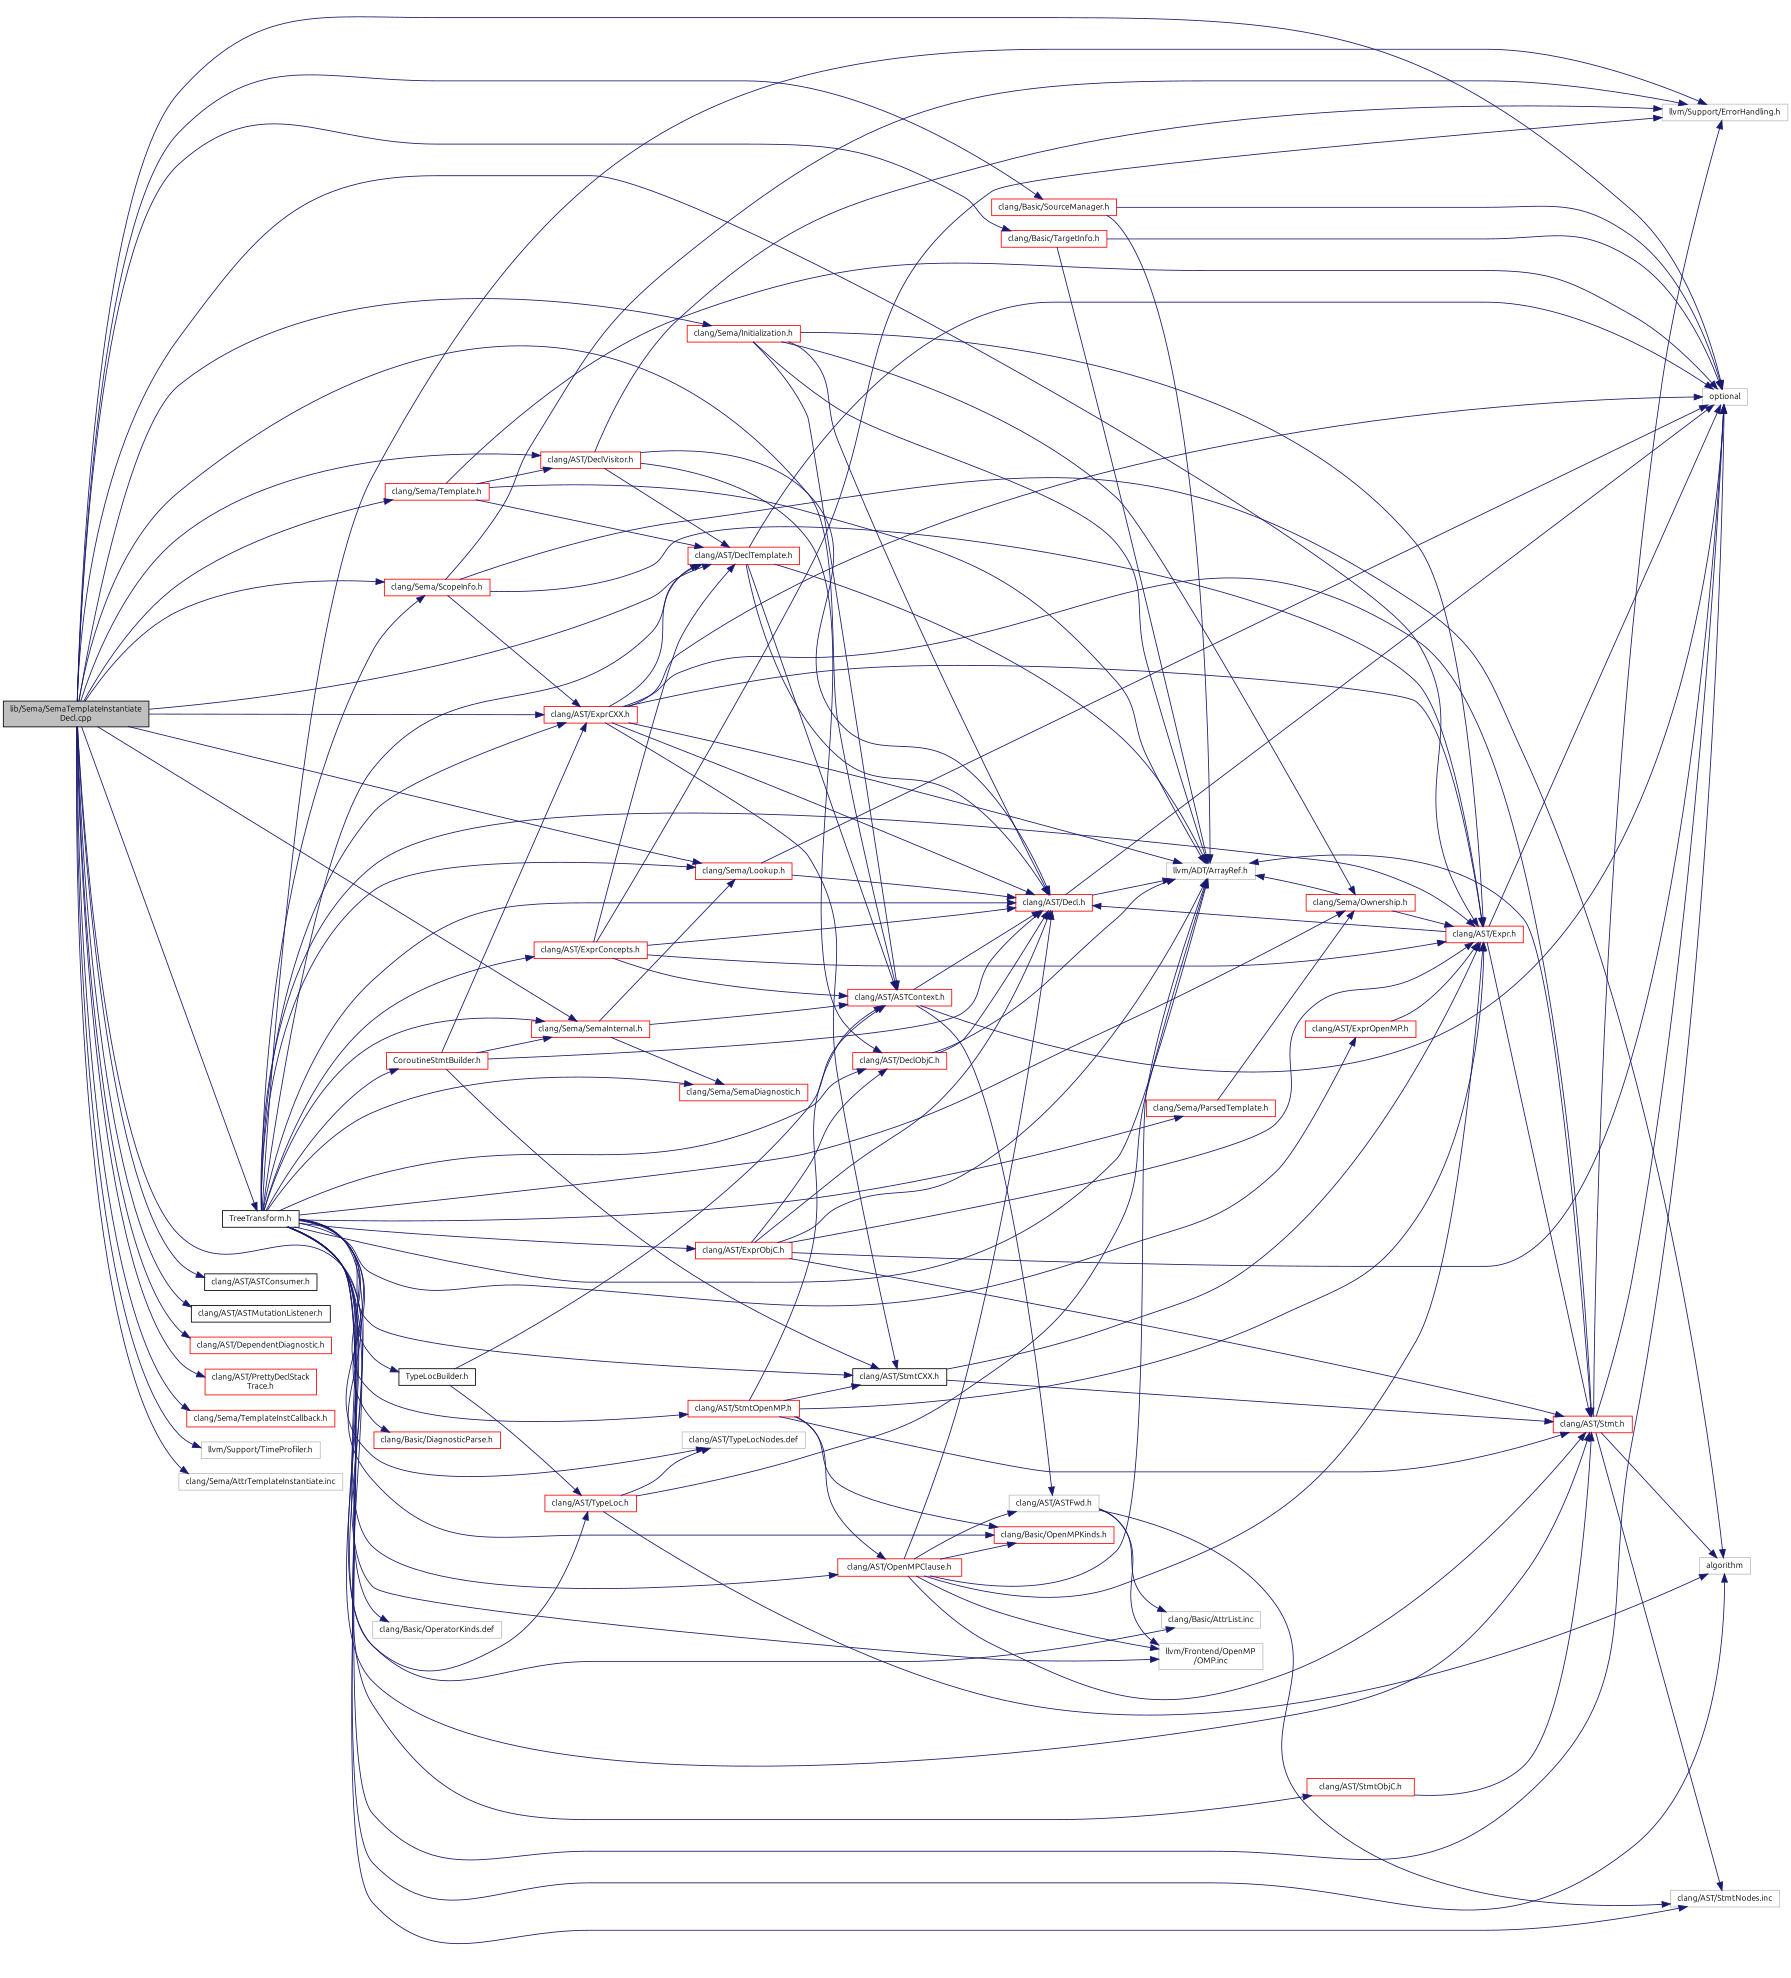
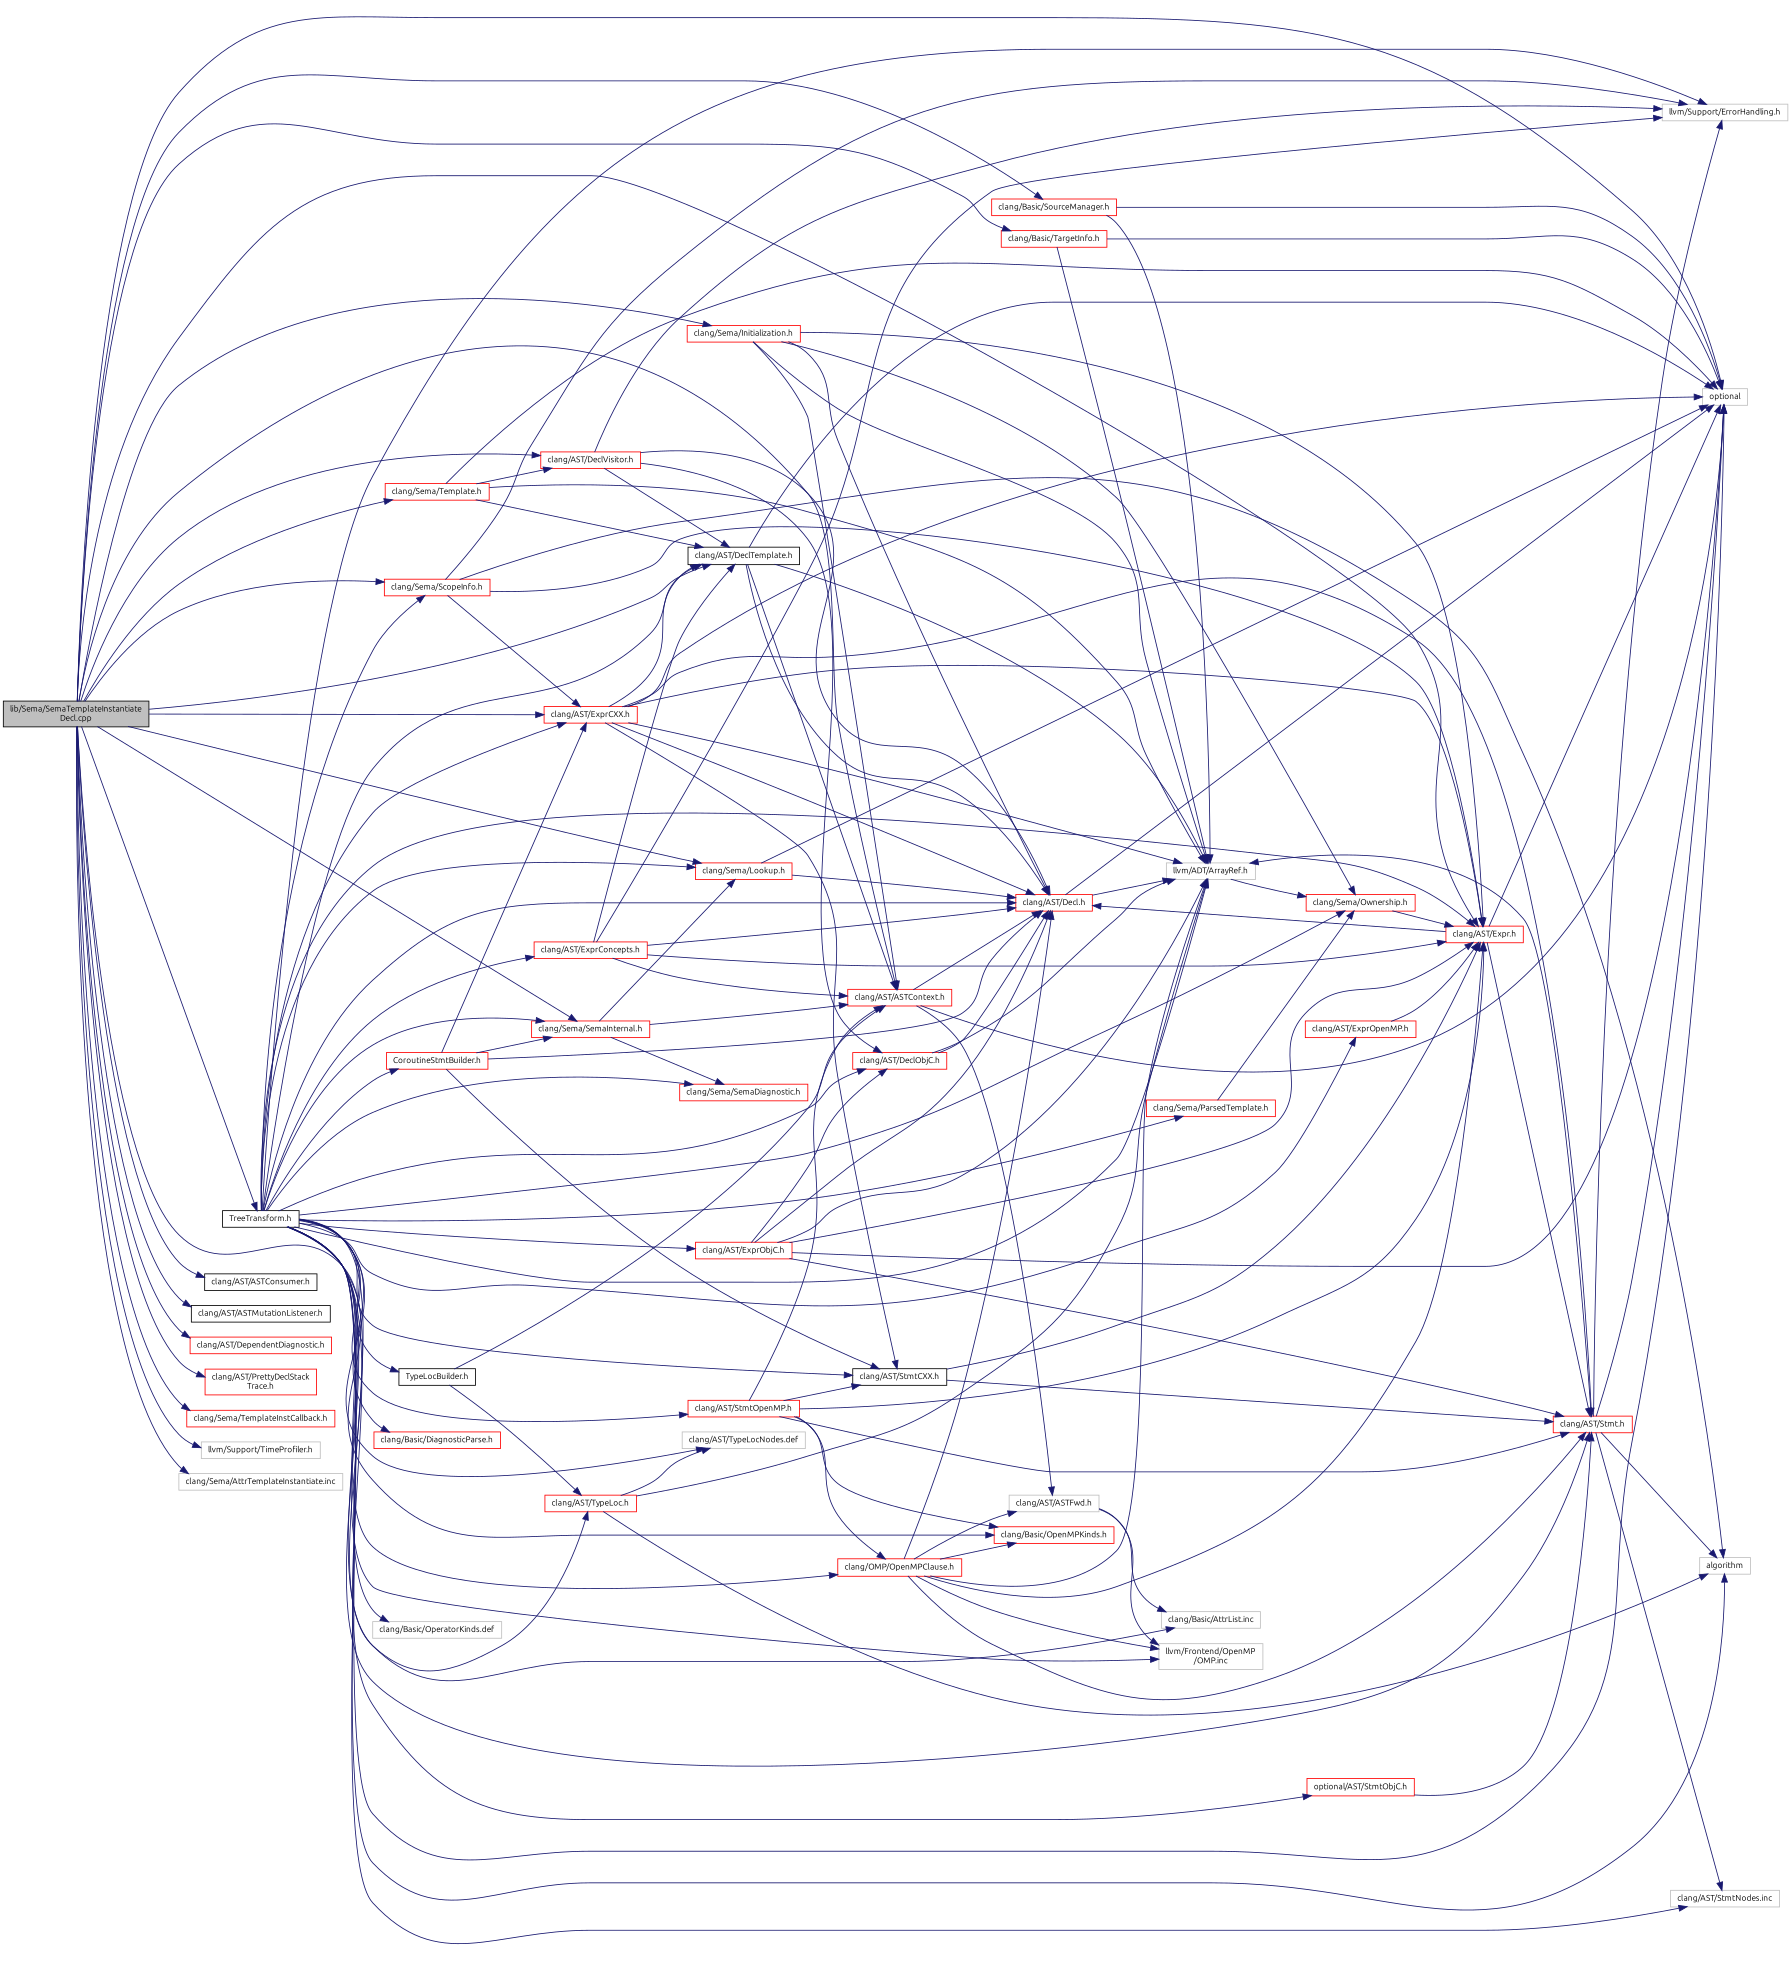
(744, 556) -> (744, 556)
(1303, 885) -> (1264, 888)
(900, 1567) -> (900, 1567)
(1361, 1787) -> (1361, 1787)
(1296, 1790) -> none
